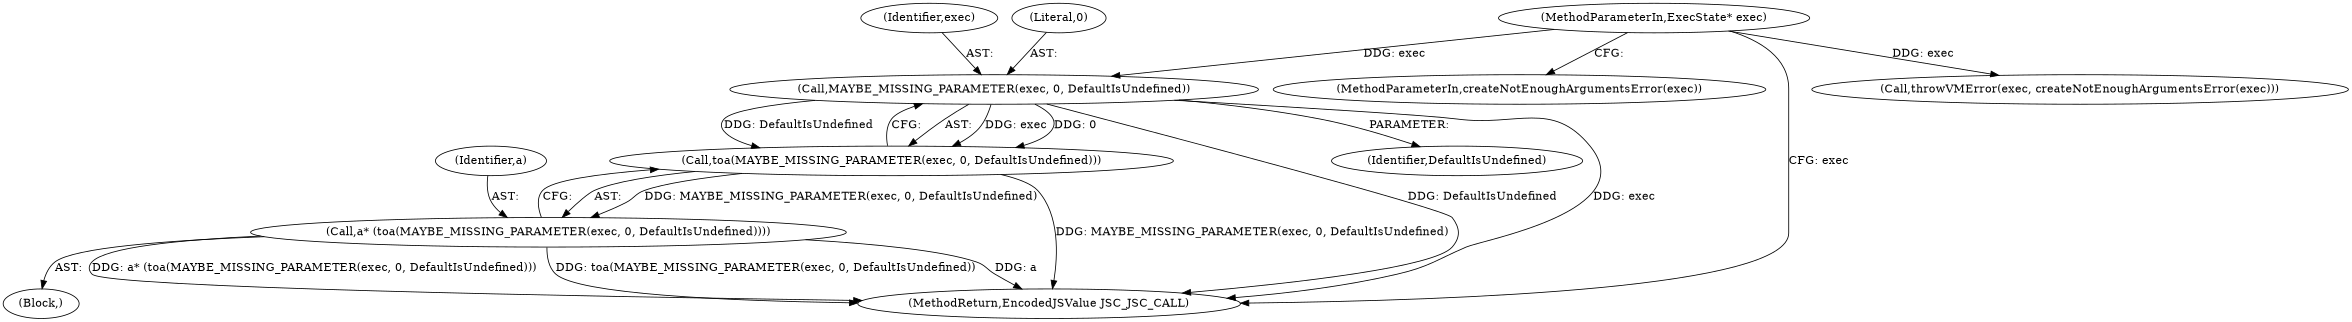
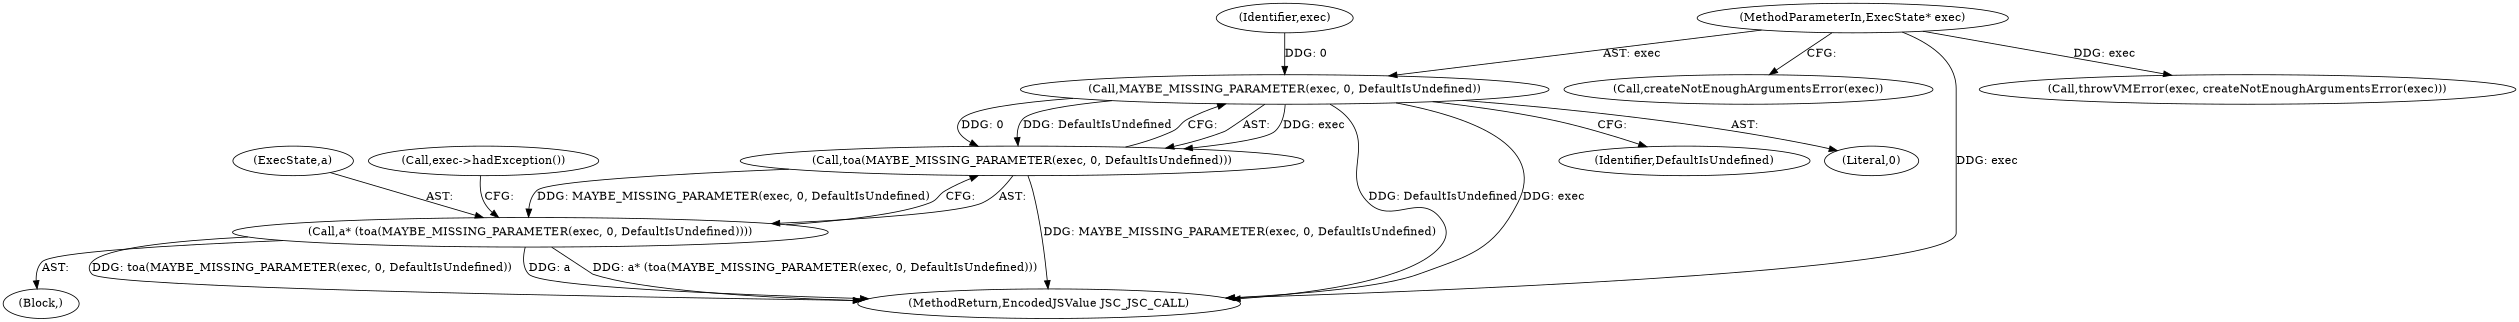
(1030, 50) -> (1647, 119)
(982, 54) -> (1306, 54)
(1395, 54) -> (1632, 54)
(1519, 89) -> (1748, 89)
(1412, 125) -> (1614, 125)
none -> (484, 161)
(491, 161) -> (293, 161)
(1819, 161) -> (1987, 161)
